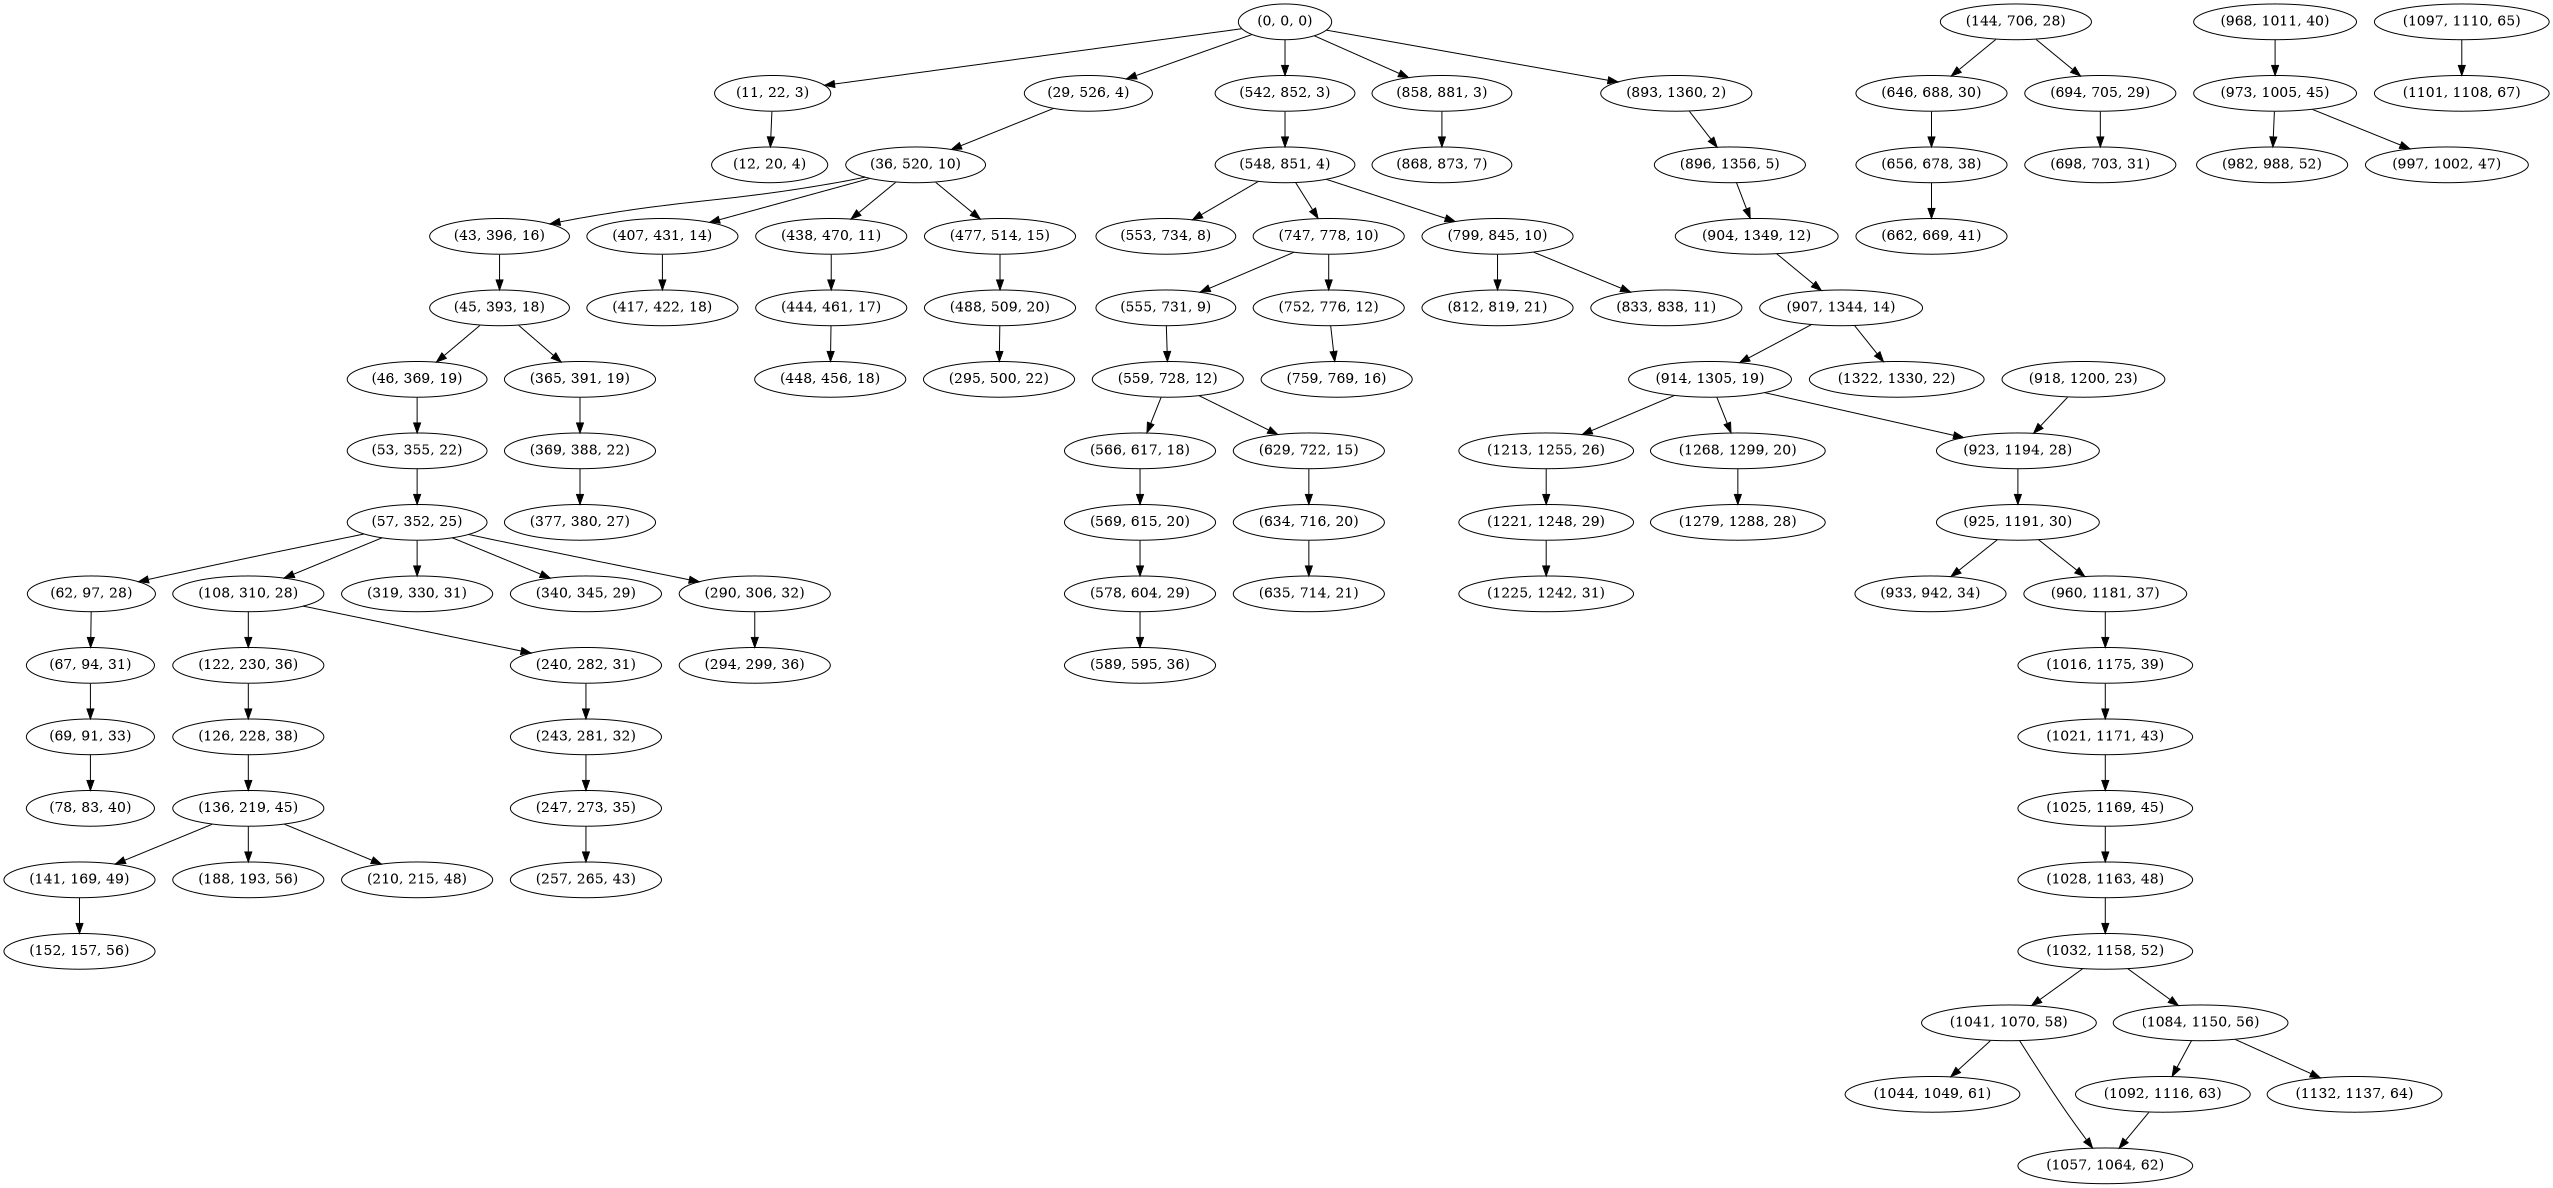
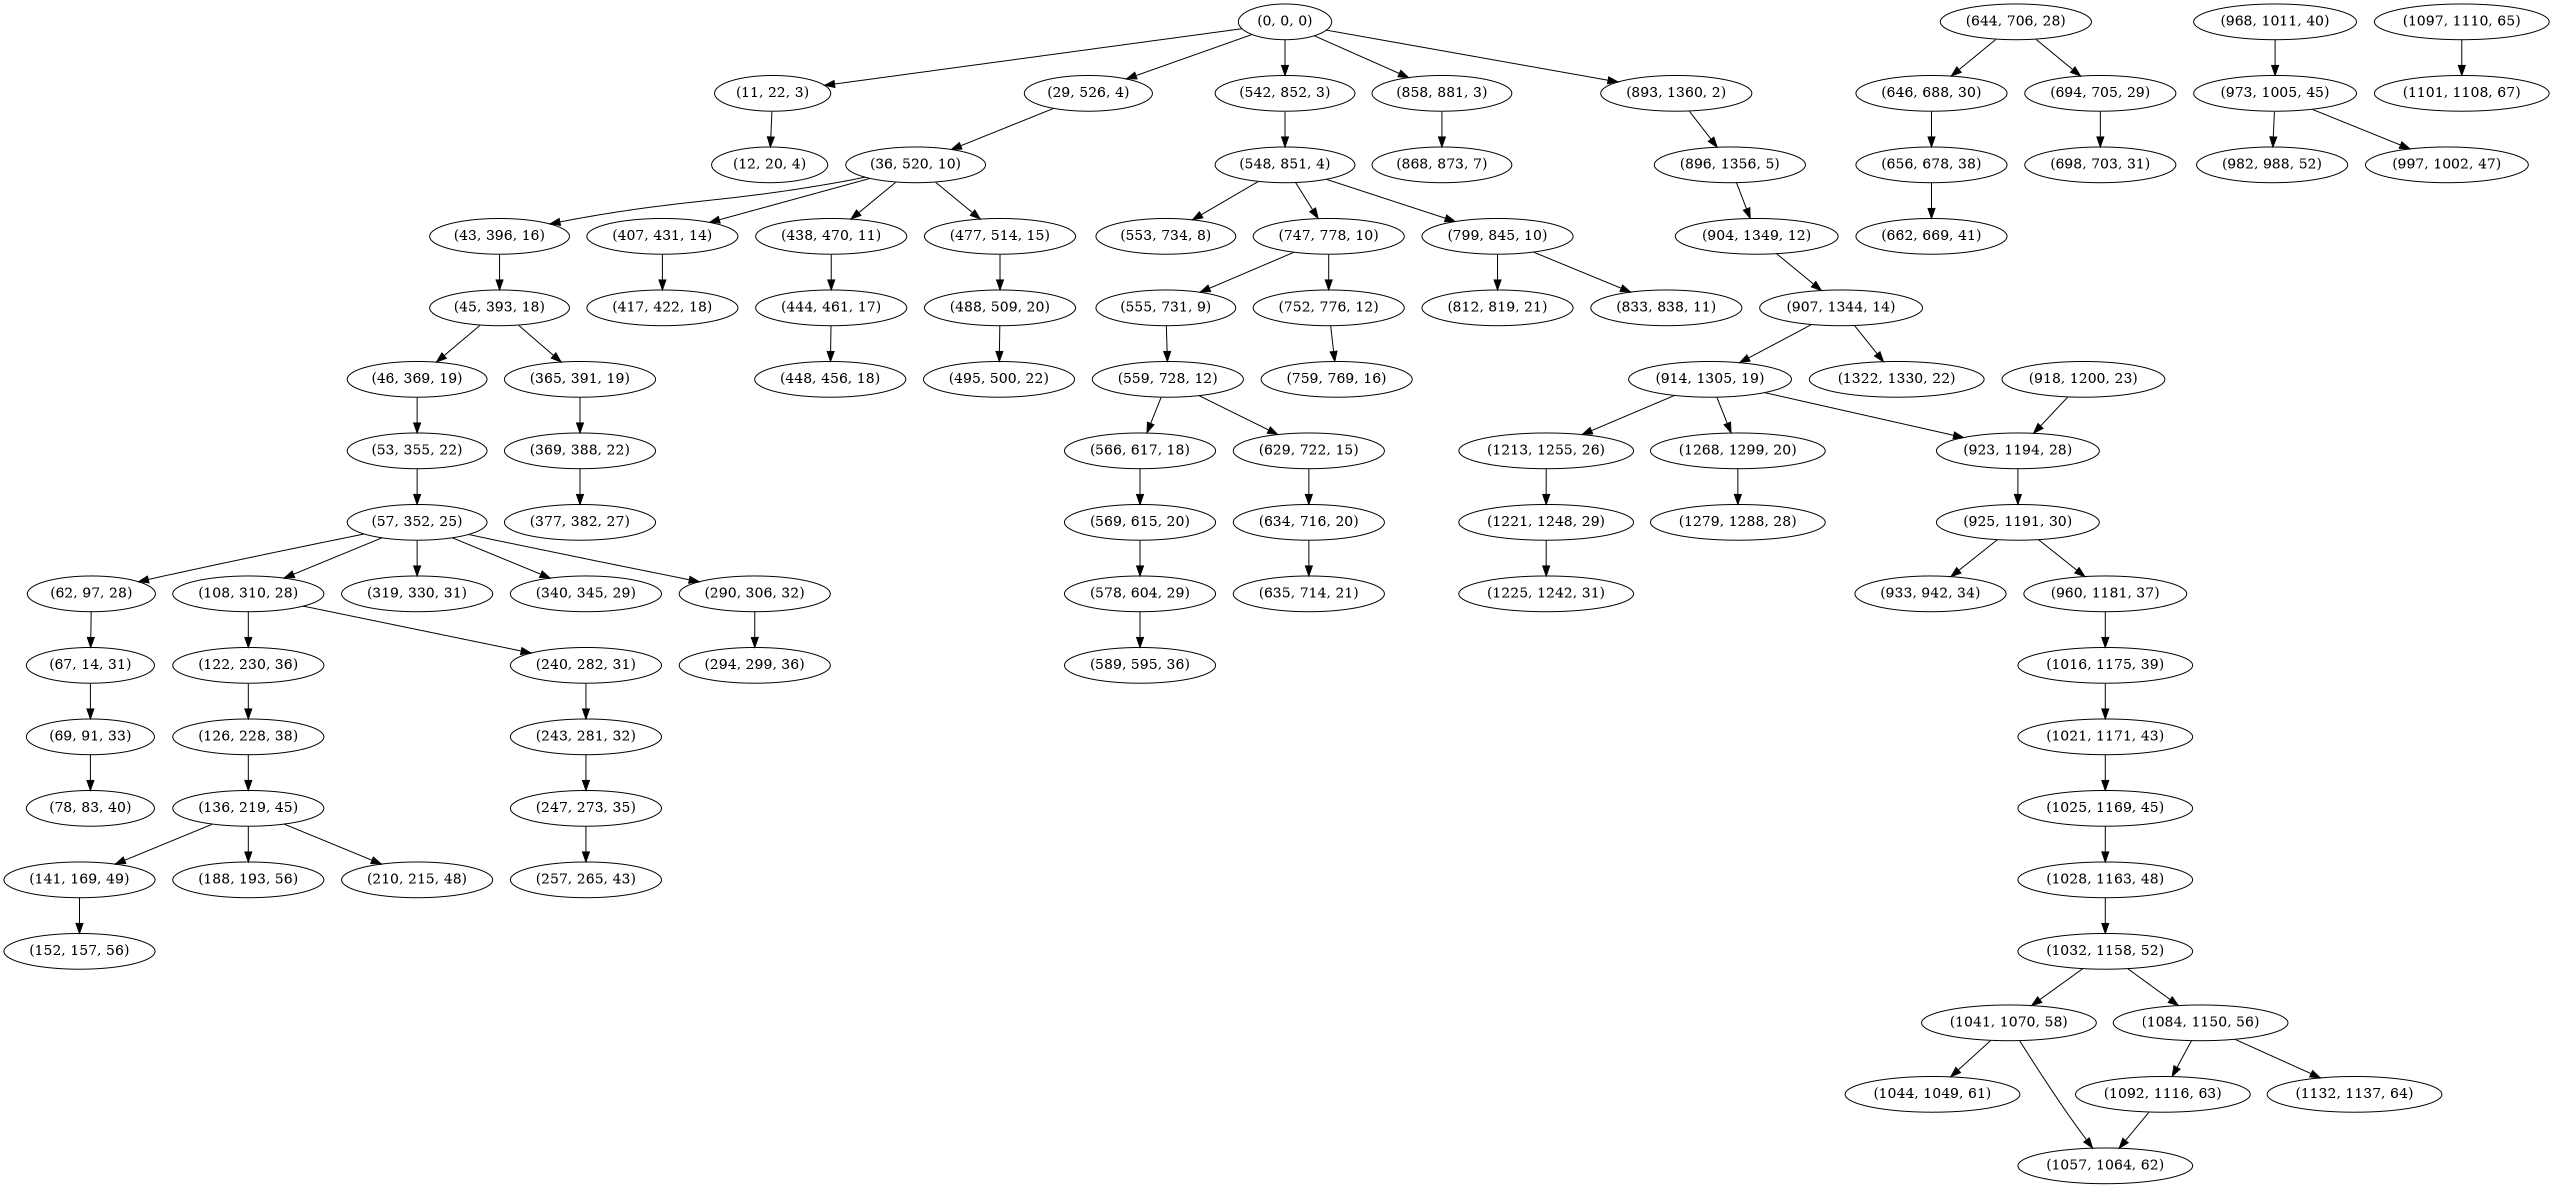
(2016, 22) -> (2016, 22)
(999, 379) -> (999, 379)
(580, 522) -> (580, 522)
(90, 665) -> (90, 665)
